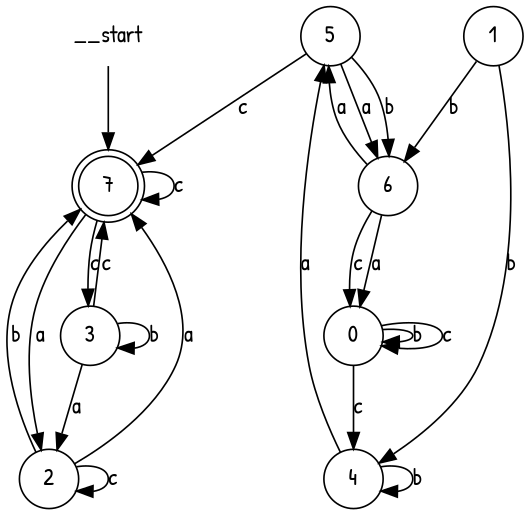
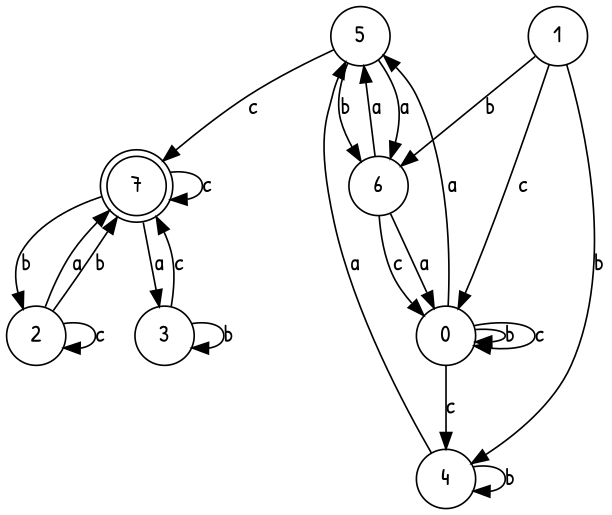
(108, 36) -> none
none -> (509, 180)
none -> (442, 182)
(95, 264) -> (160, 264)
(41, 336) -> (27, 264)
(72, 399) -> none
